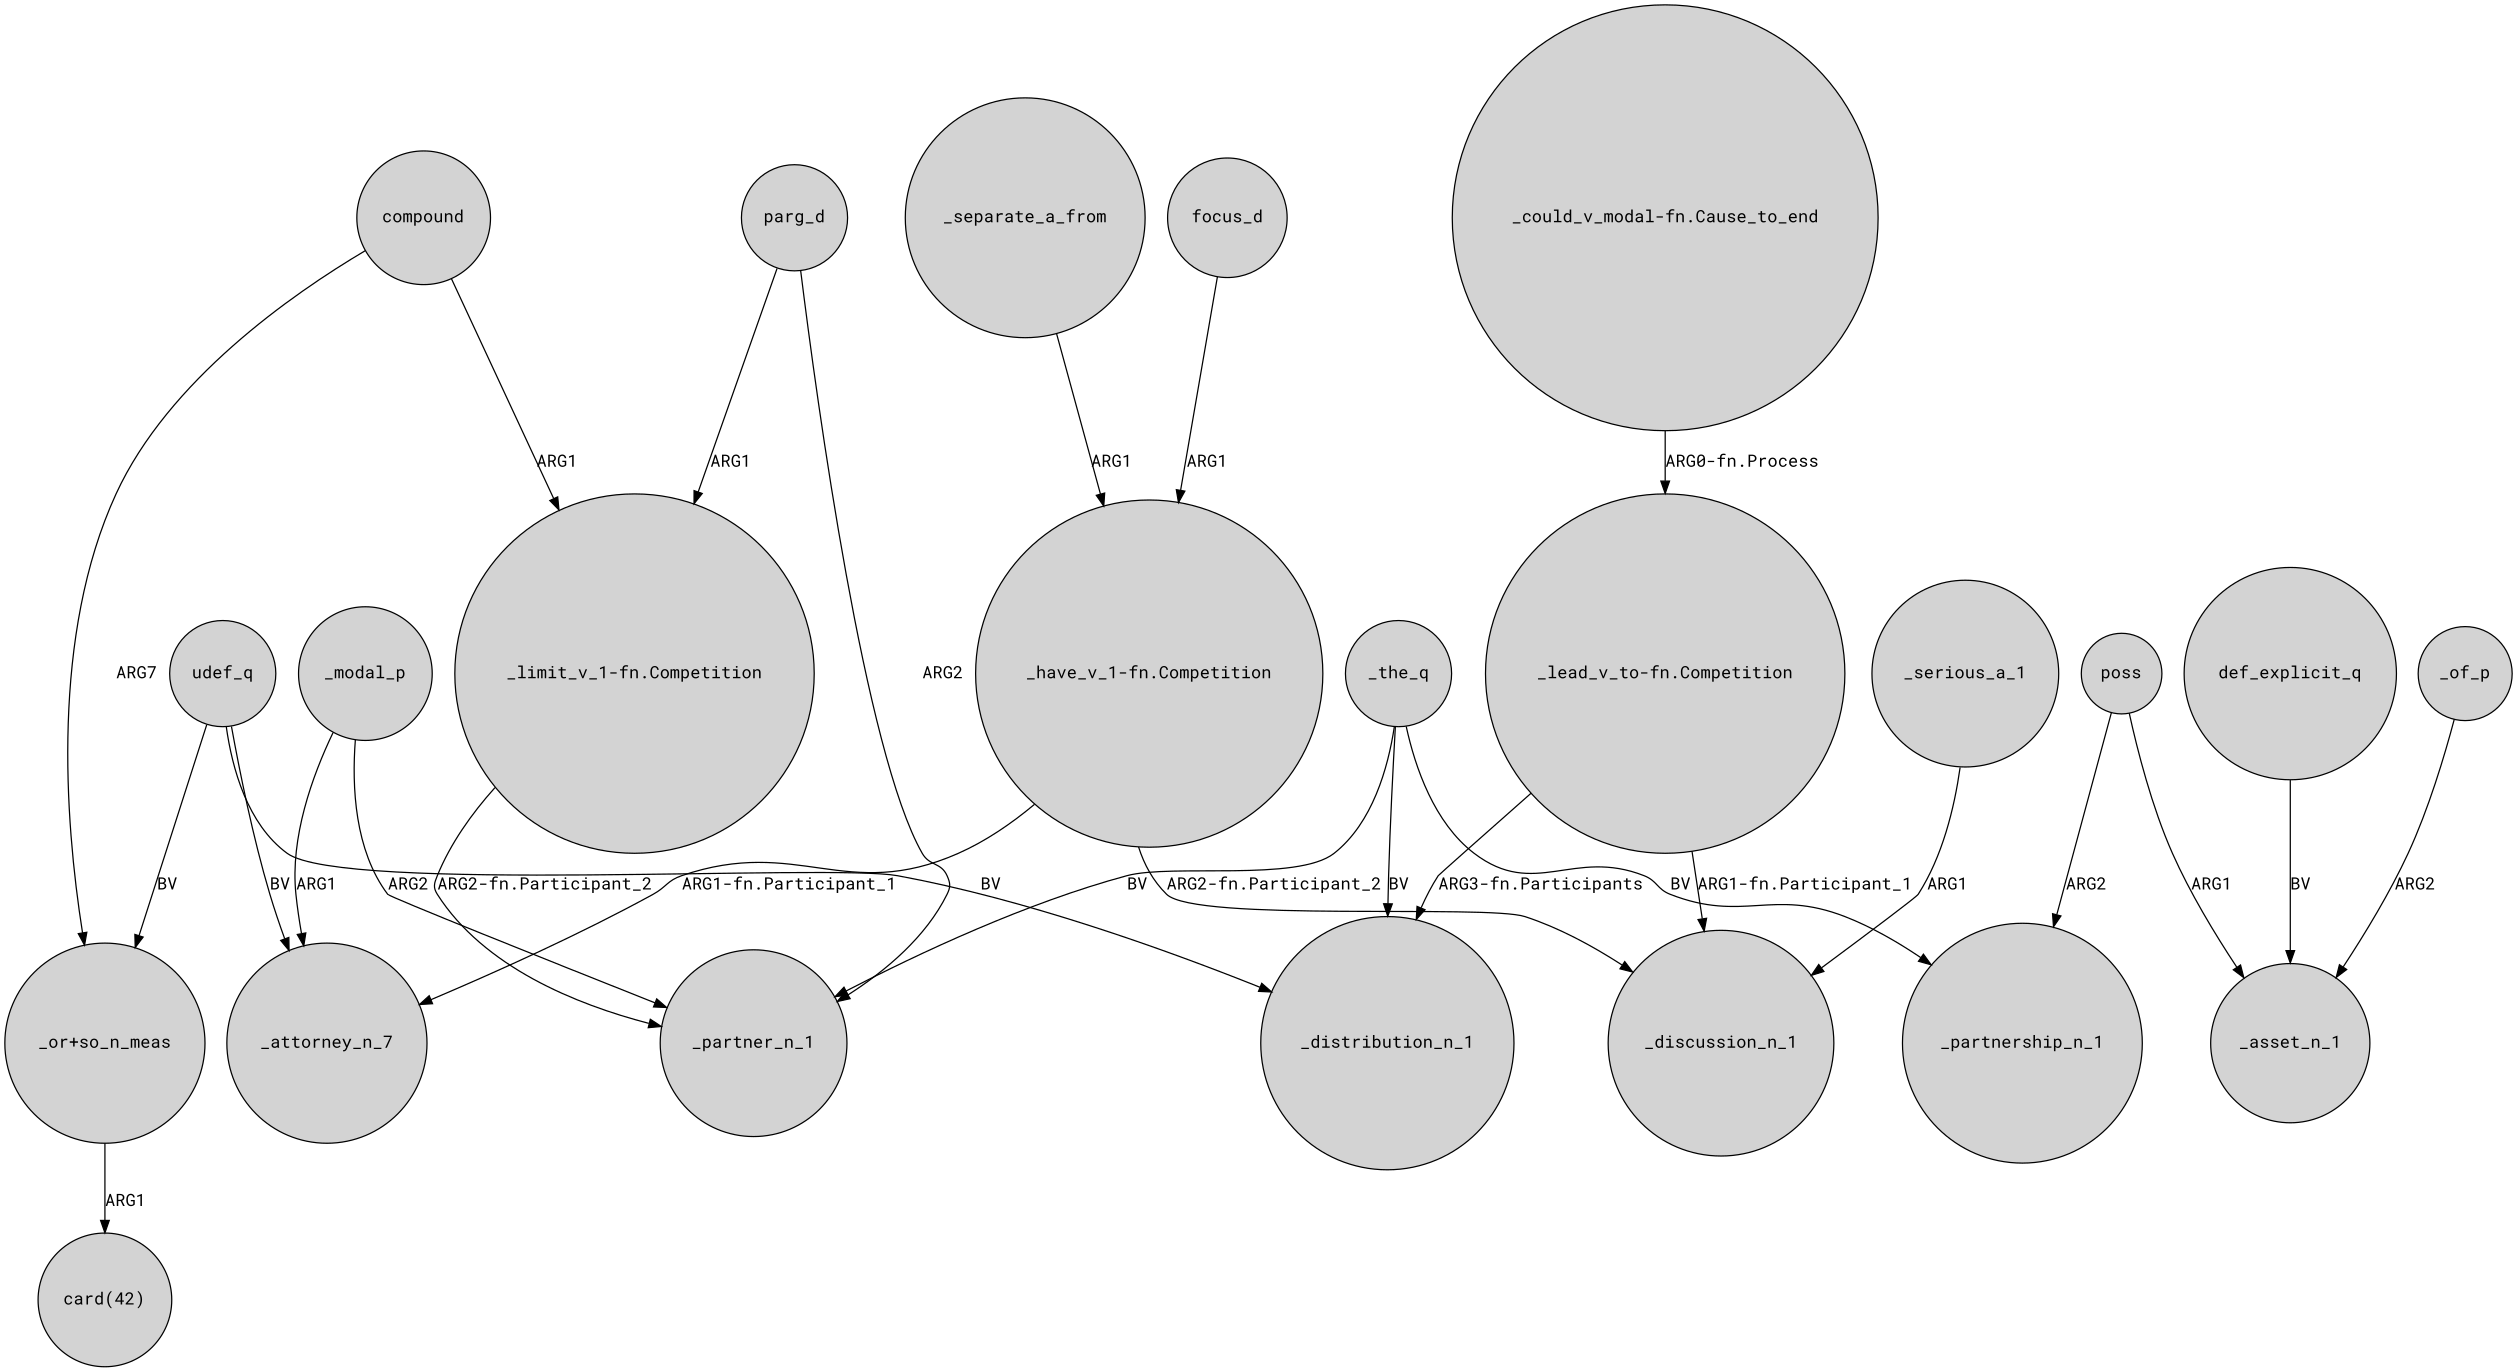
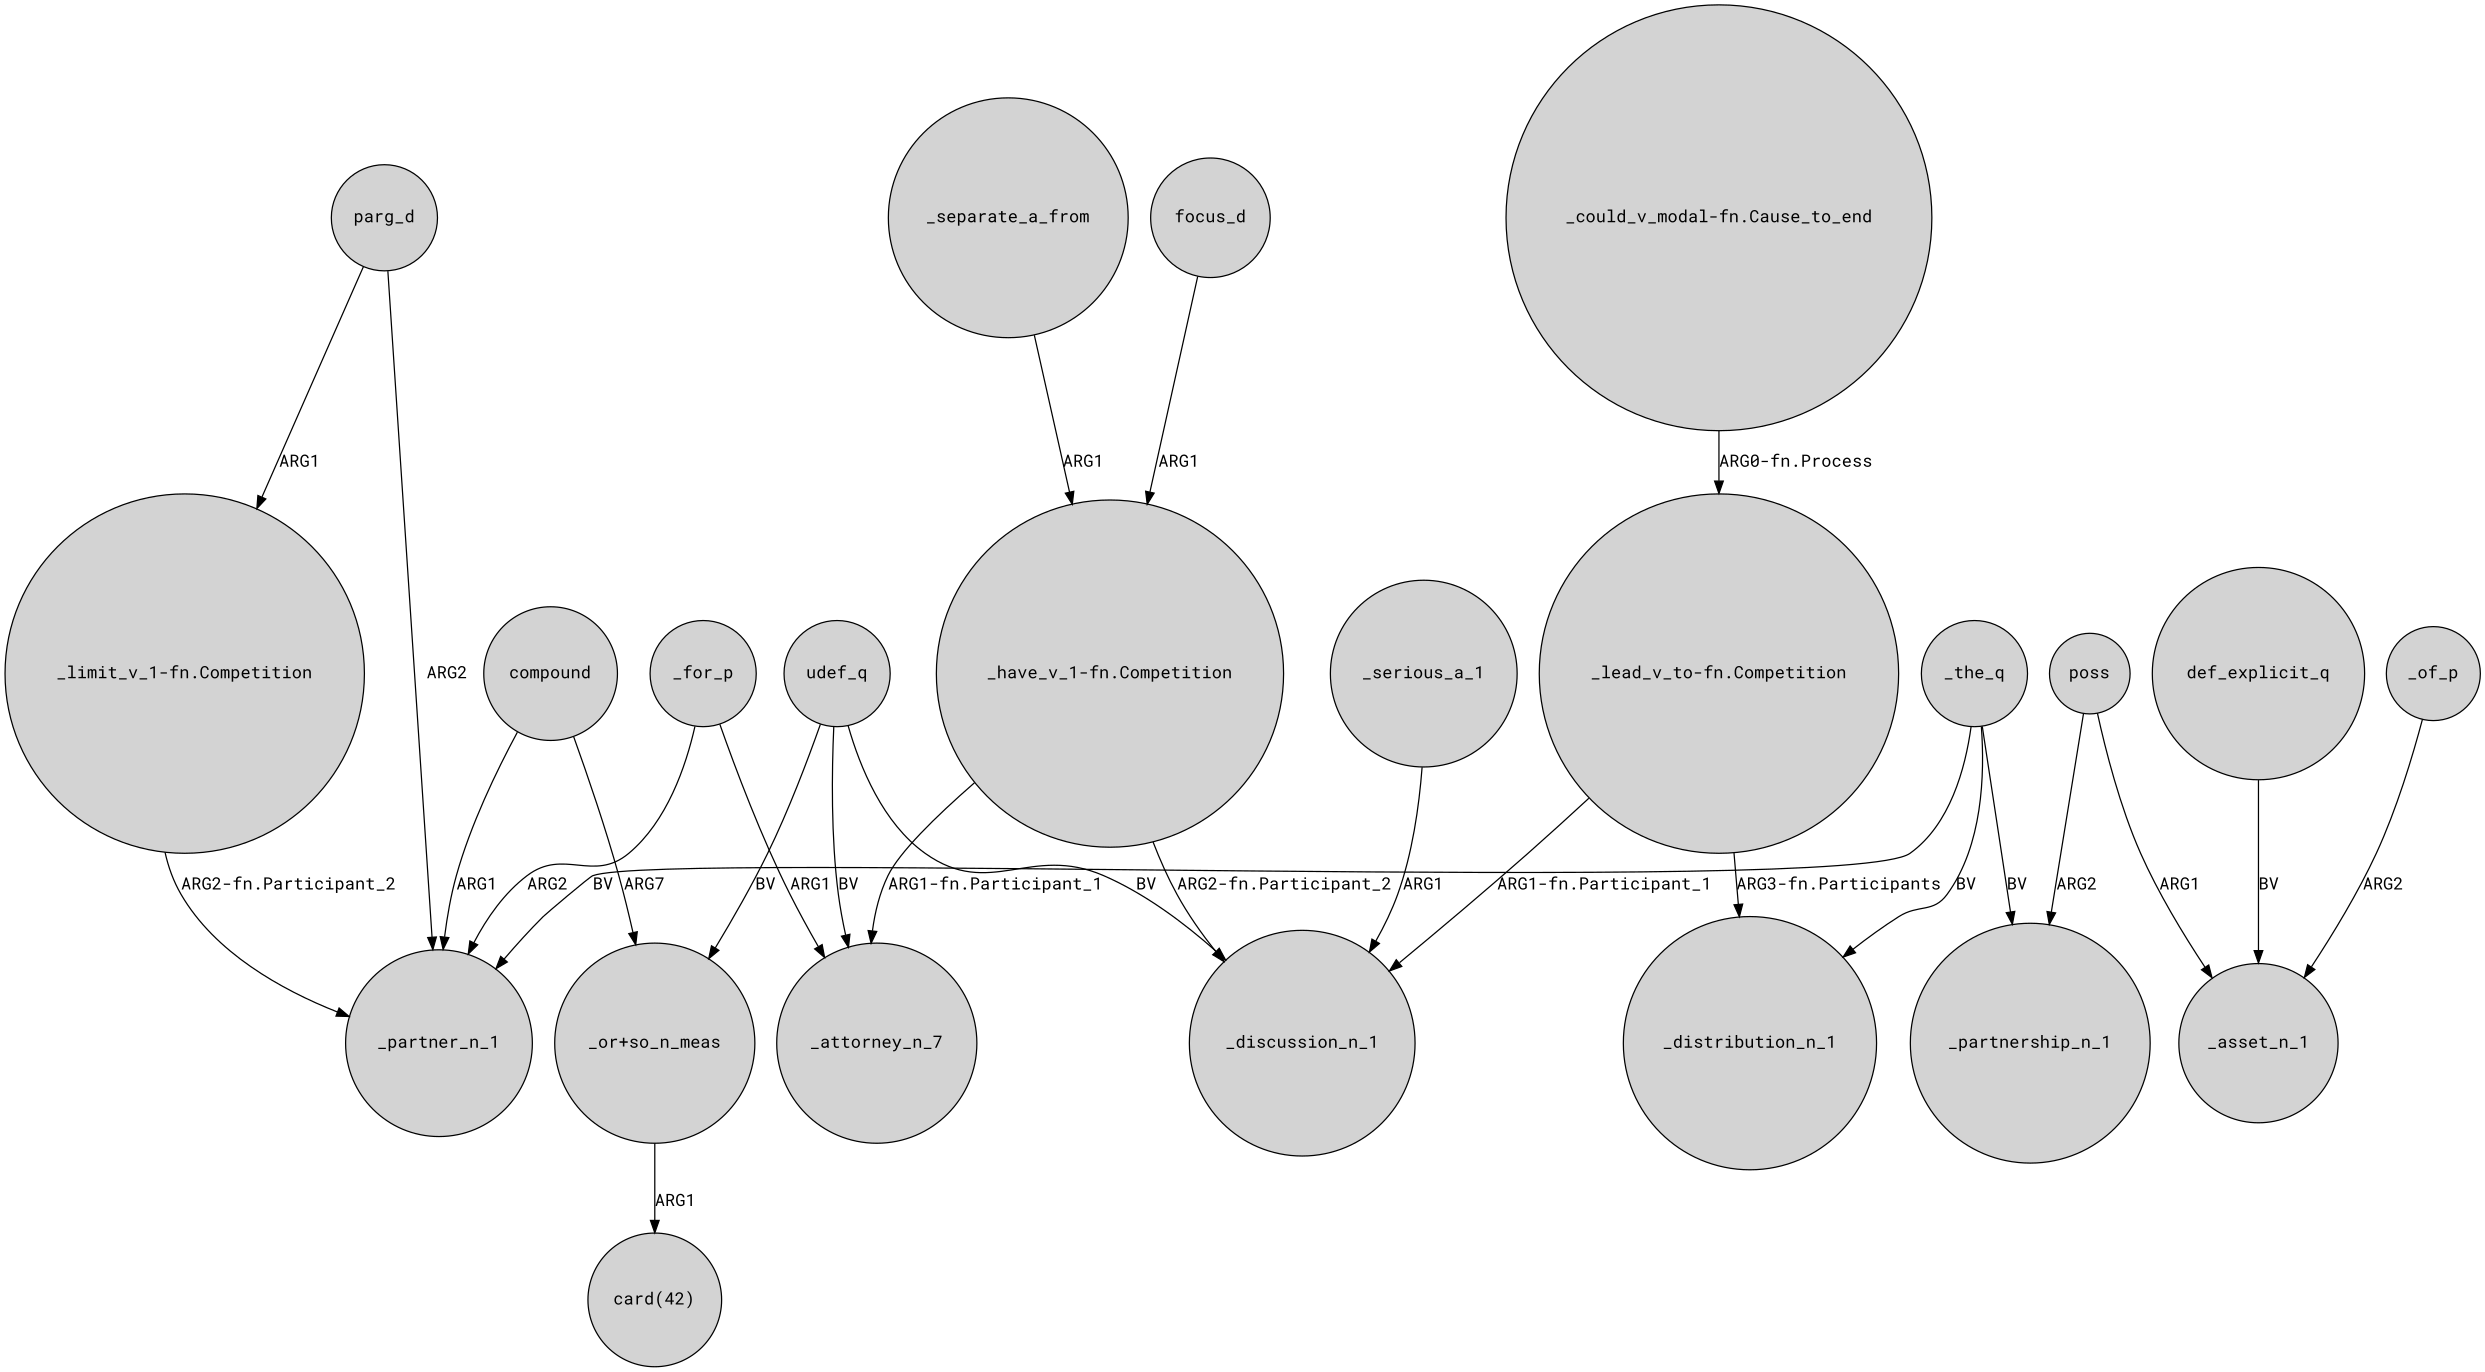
(503, 389) -> (471, 831)
(365, 674) -> (703, 674)
(738, 873) -> (937, 860)
